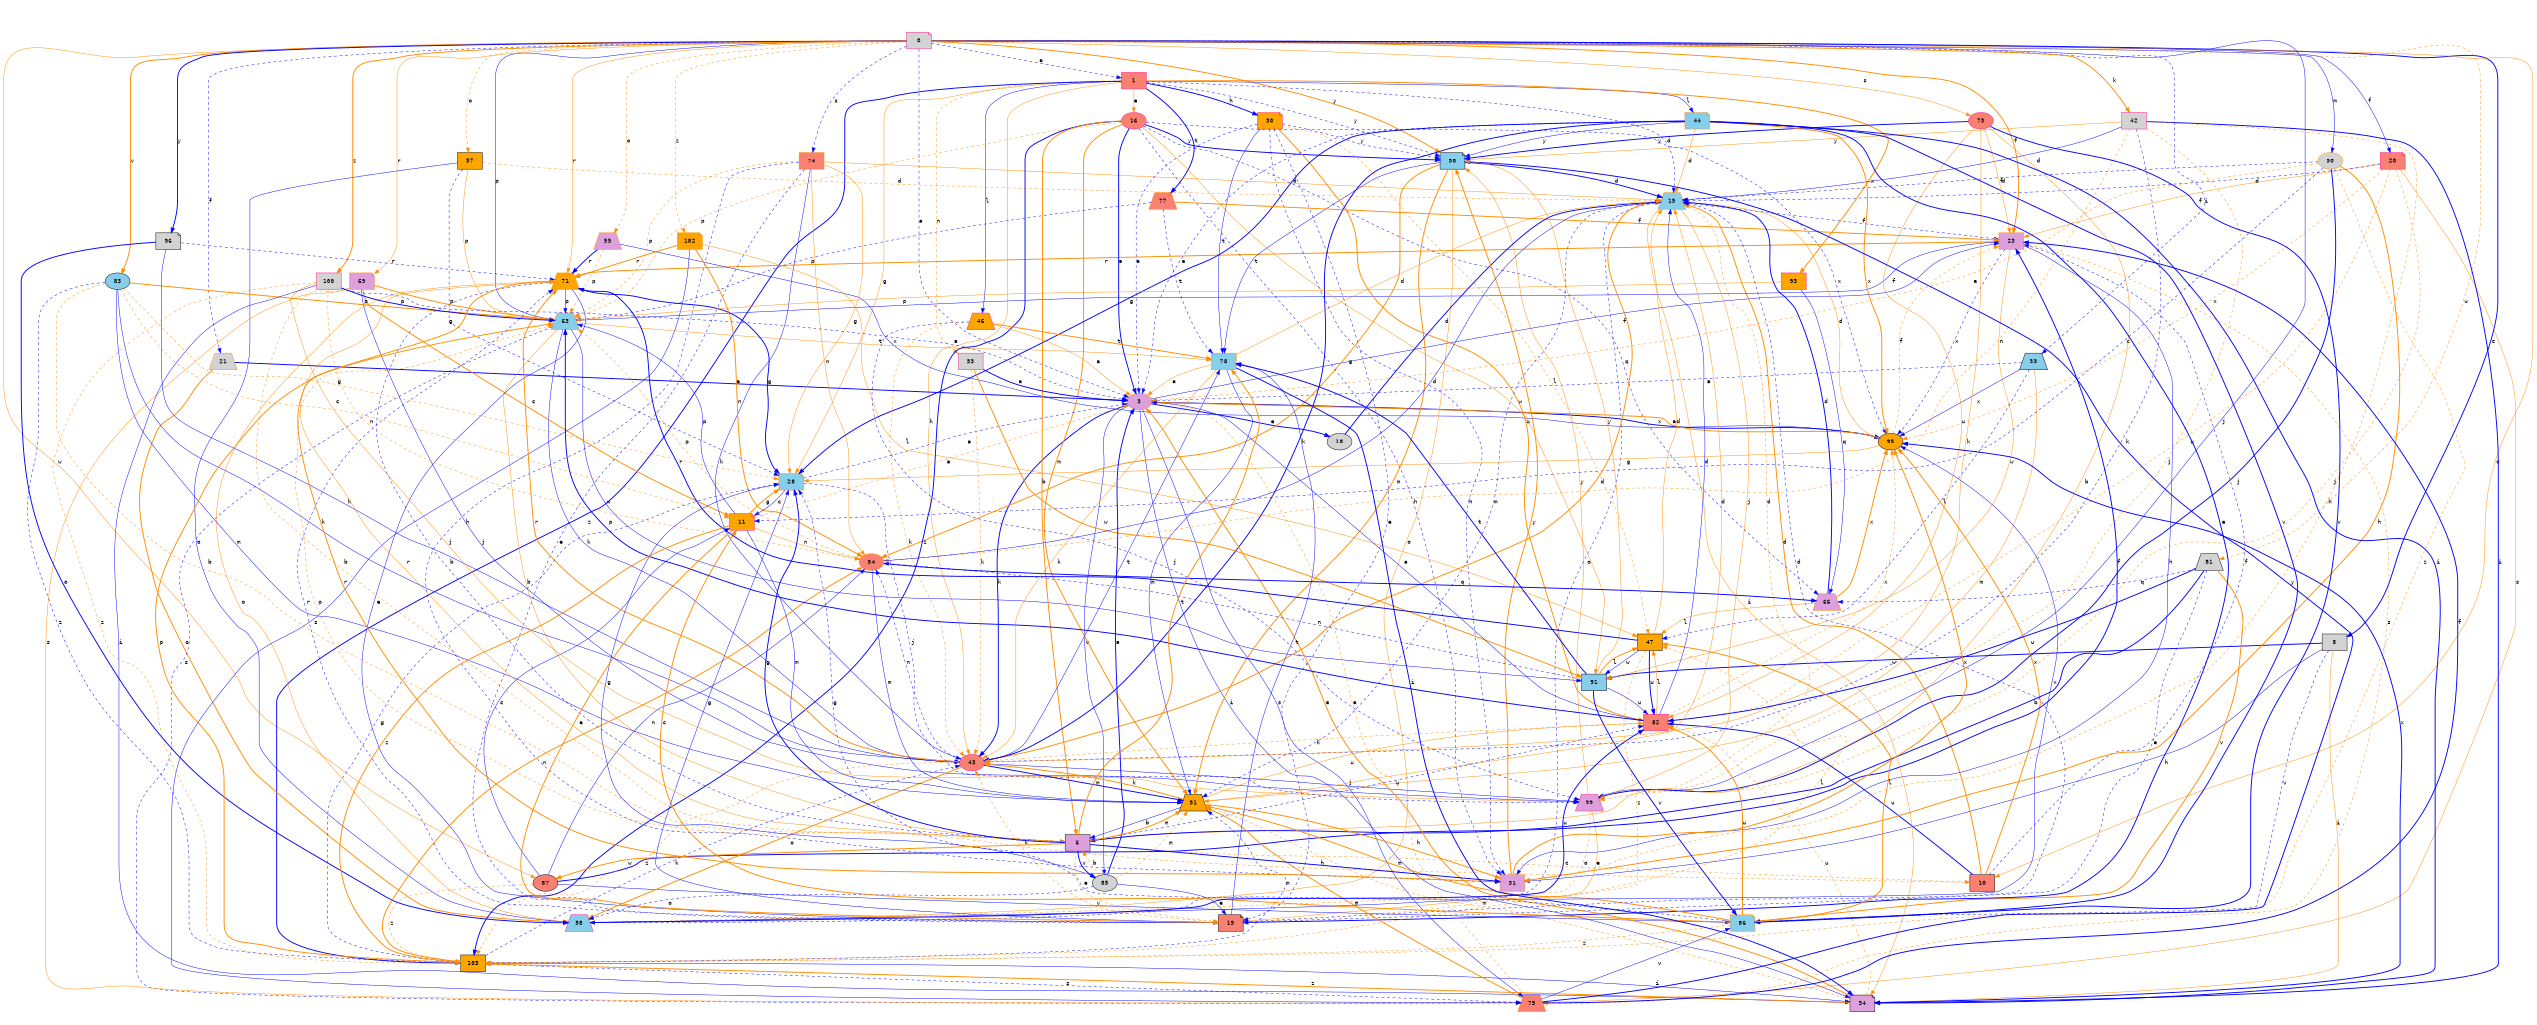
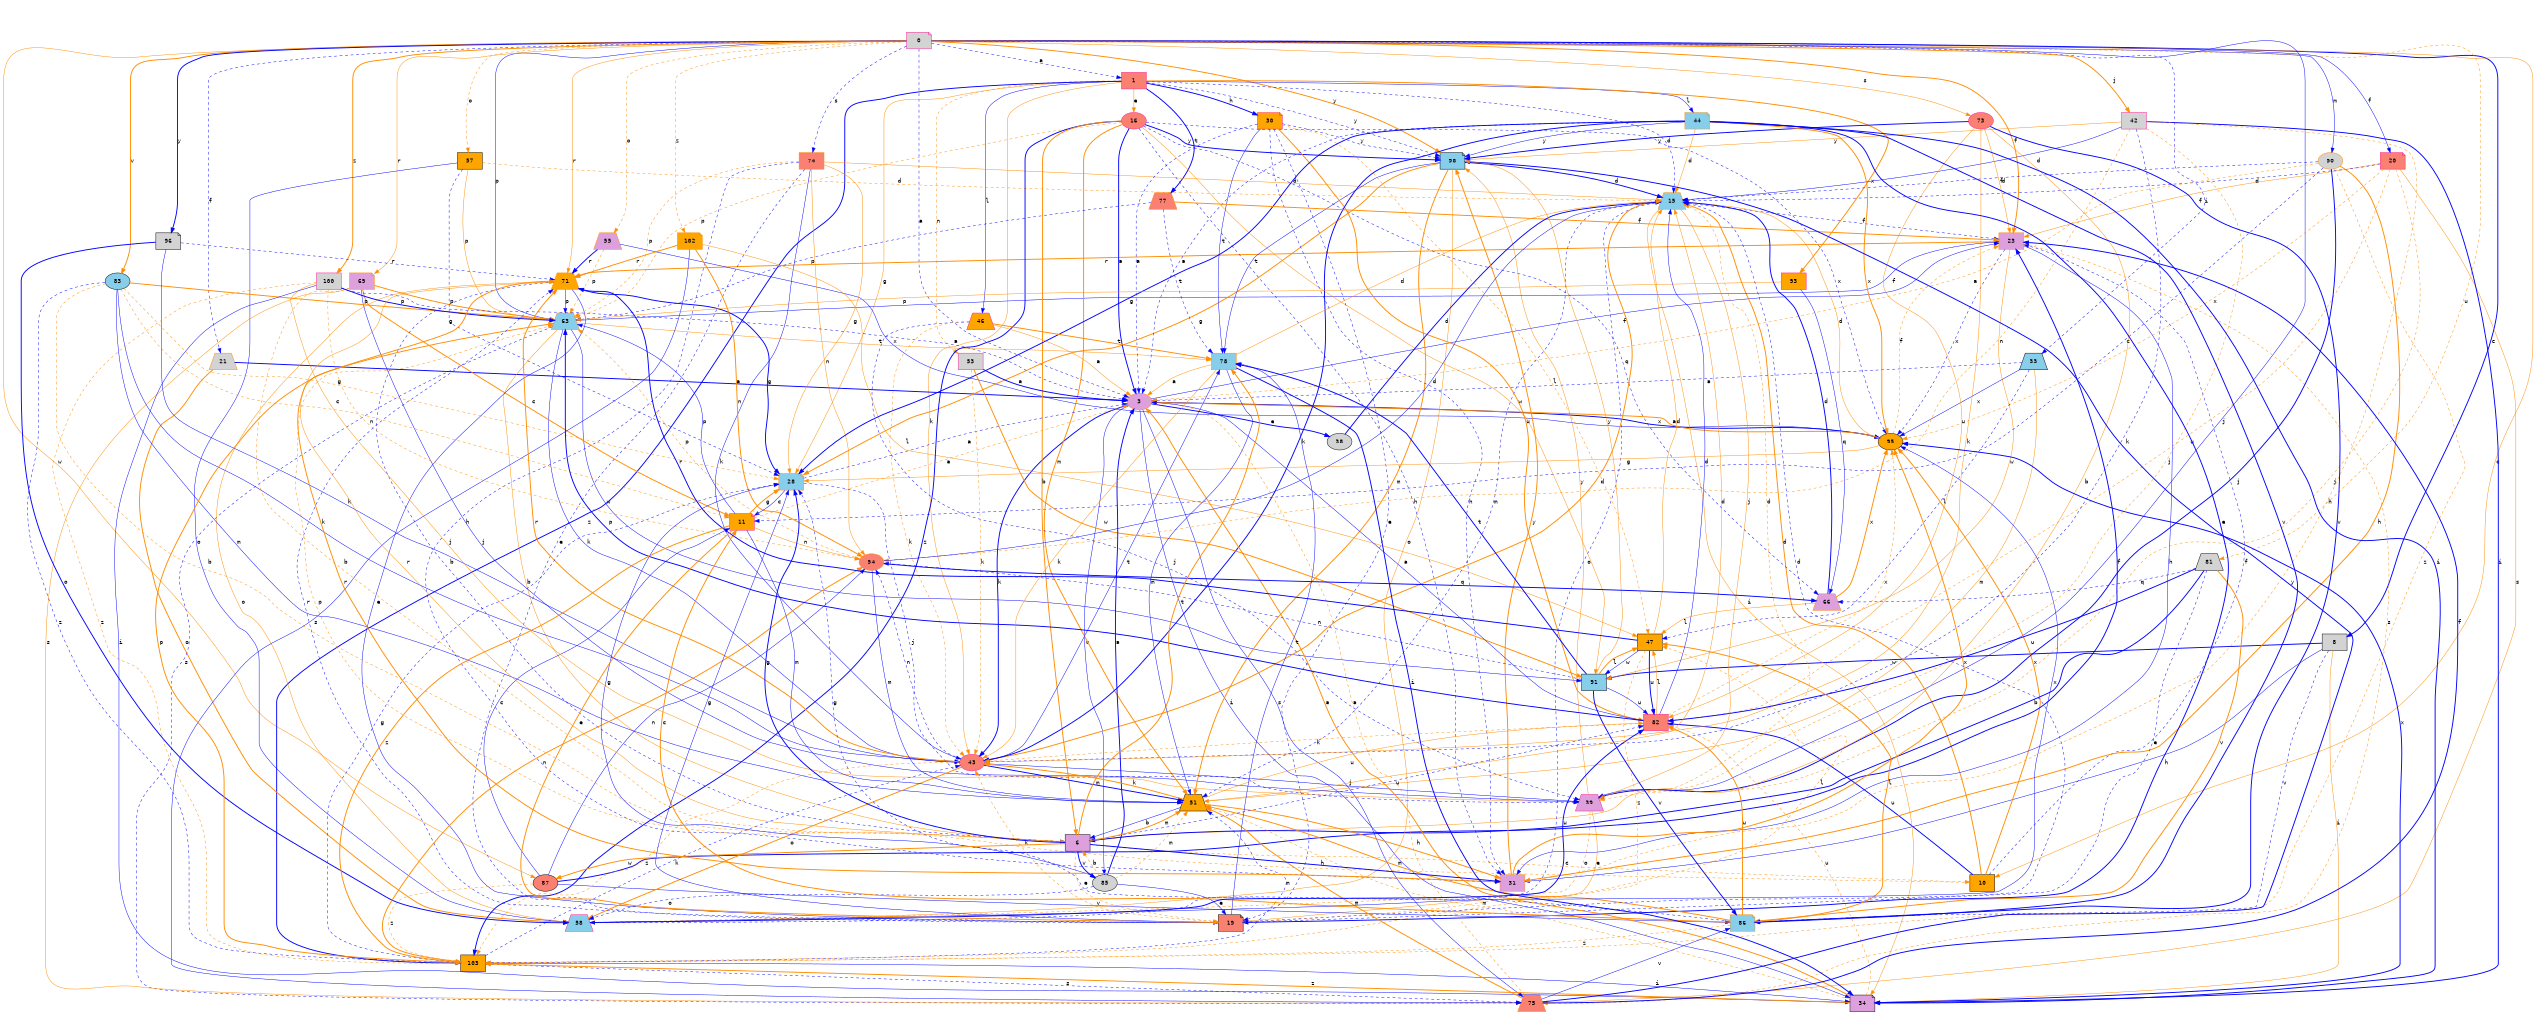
(2115, 81) -> (2115, 81)
(1340, 442) -> (1340, 442)
(1220, 450) -> (1169, 327)
(1982, 883) -> (1982, 883)
